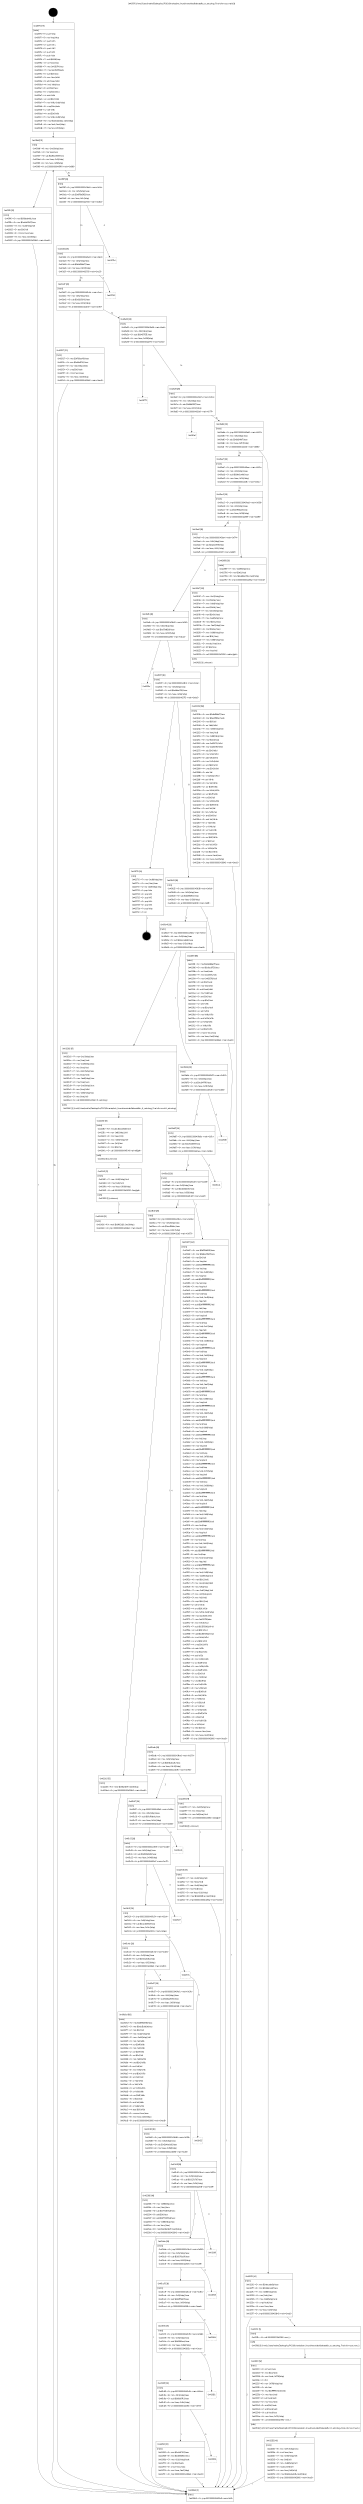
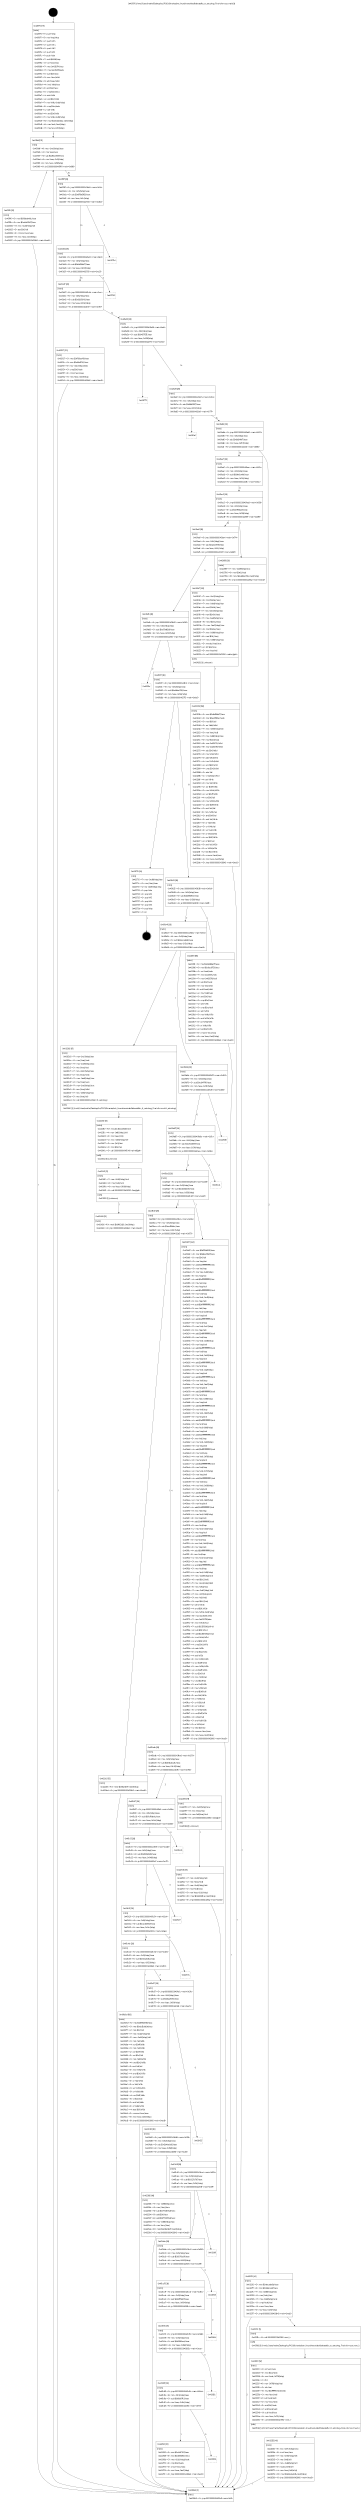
(197, 2055) -> (185, 2073)
(204, 2321) -> (212, 2316)
